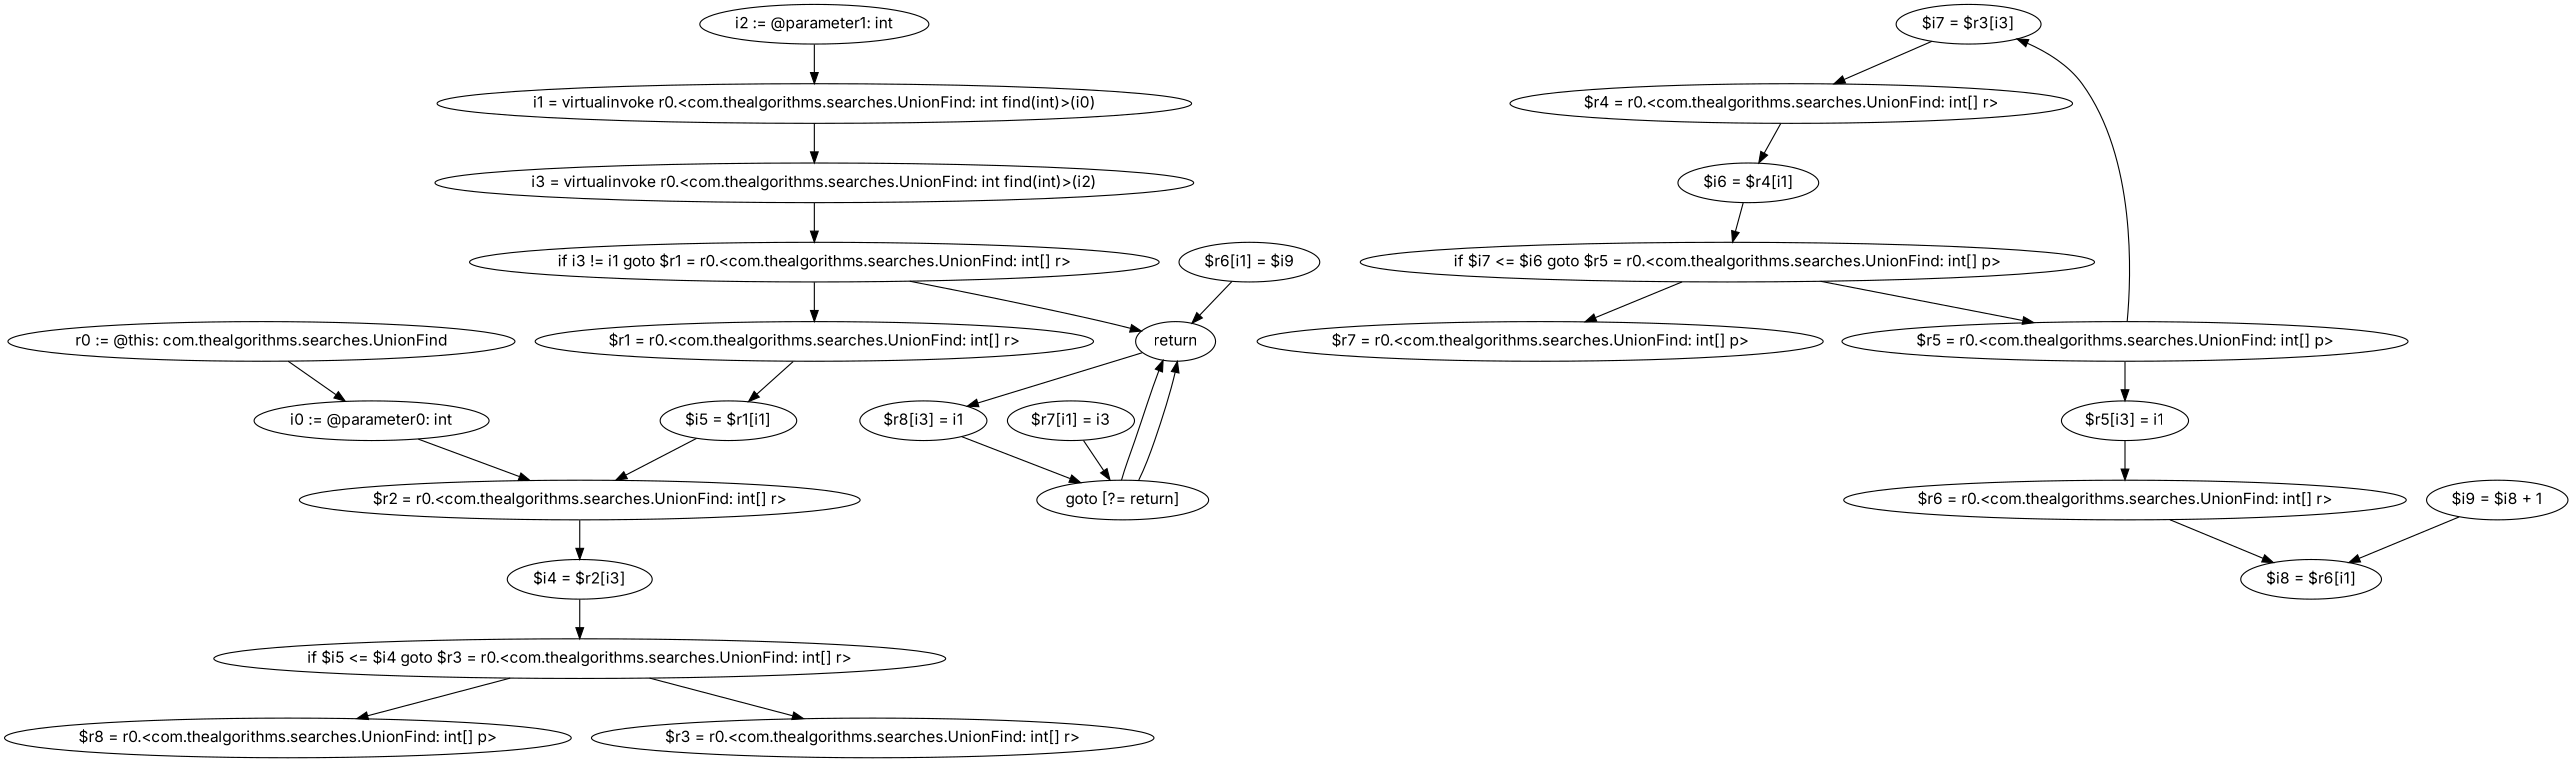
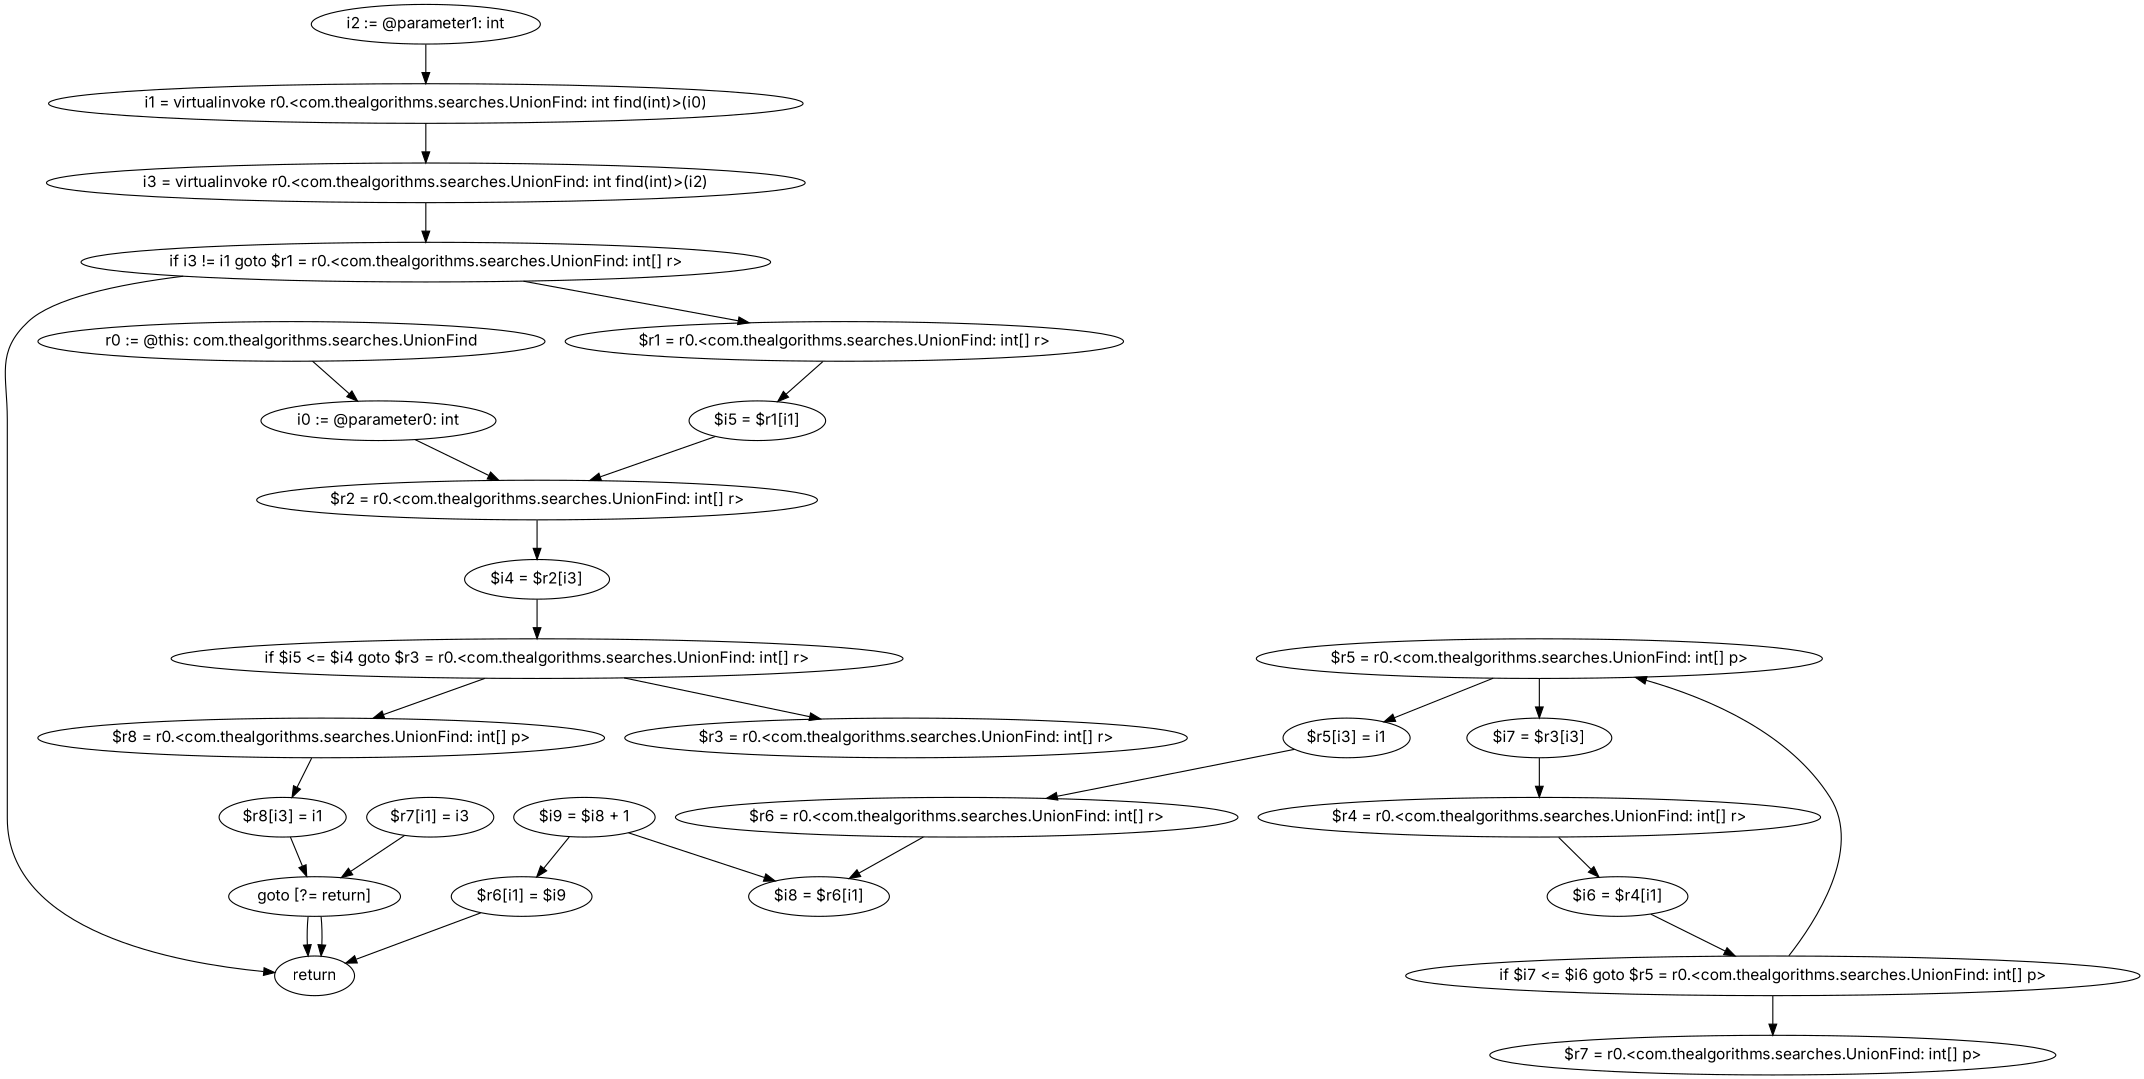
(1060, 378) -> (304, 773)
none -> (557, 853)
